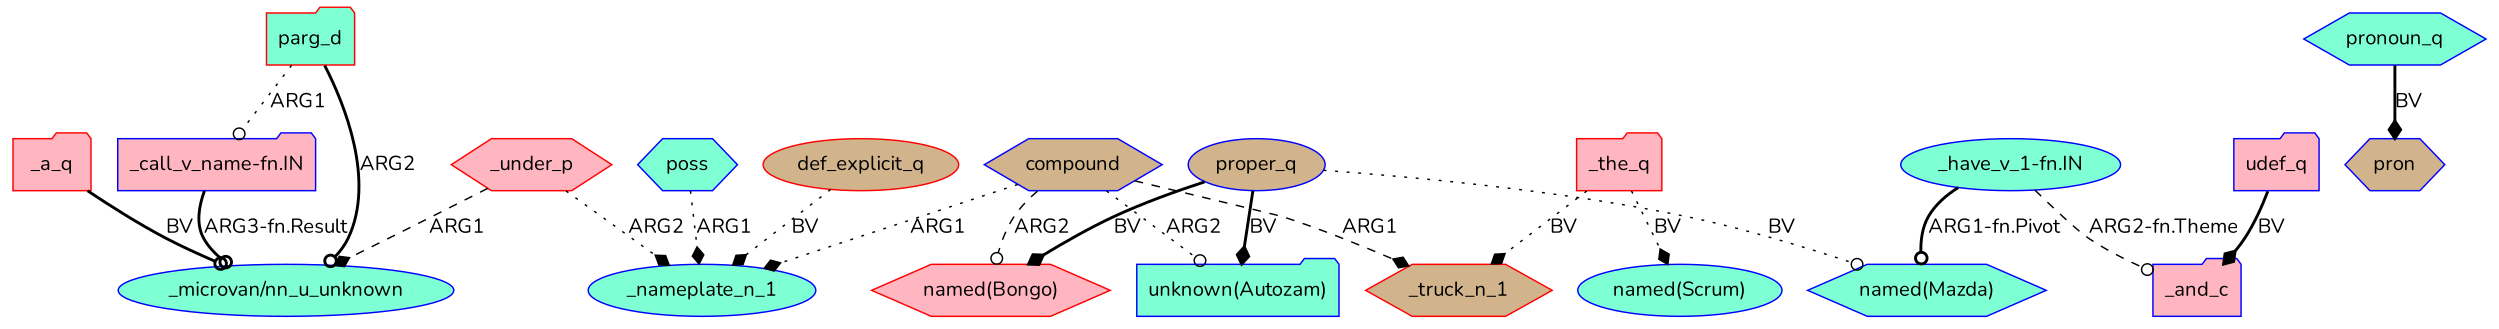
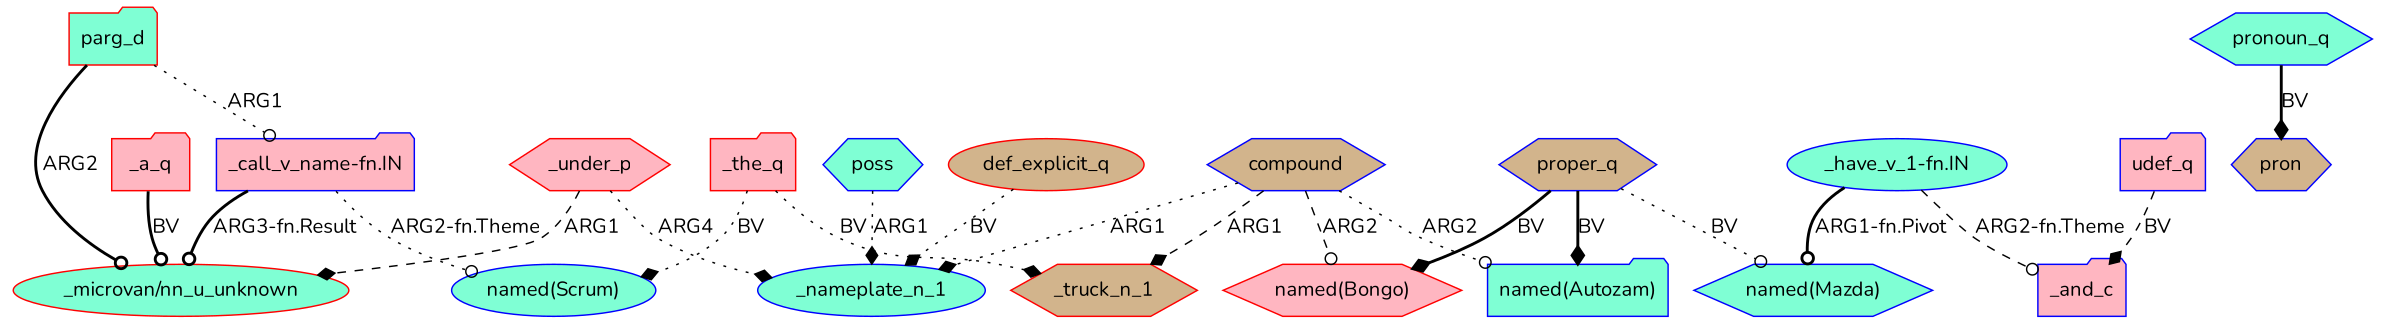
(1257, 165) -> (1578, 165)
(2254, 222) -> (2140, 223)
(656, 228) -> (686, 228)
none -> (395, 241)
(286, 290) -> (181, 290)
(1238, 290) -> (1578, 290)
